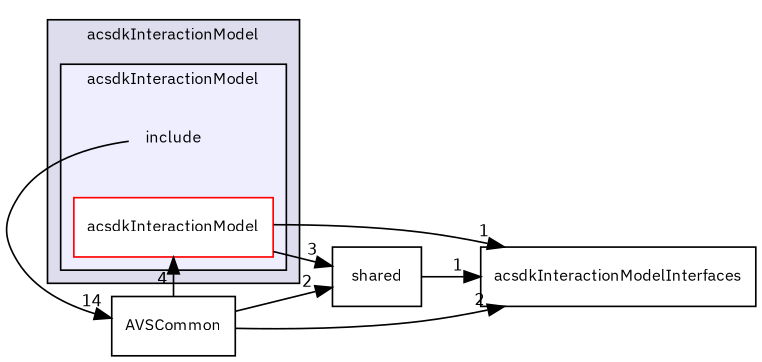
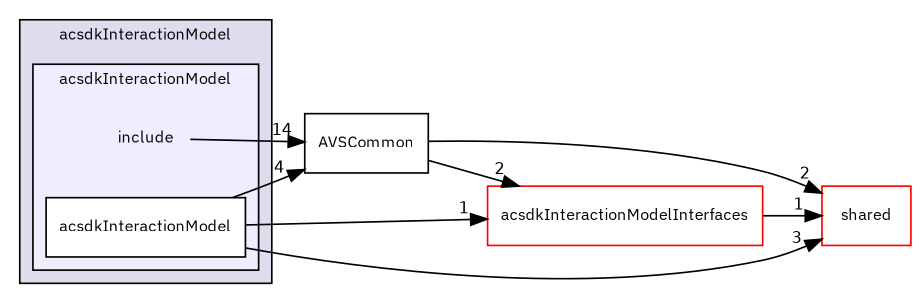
(174, 227) -> (146, 227)
(377, 277) -> (866, 216)
(443, 277) -> (784, 216)
(618, 277) -> (625, 216)
(174, 285) -> (248, 192)
